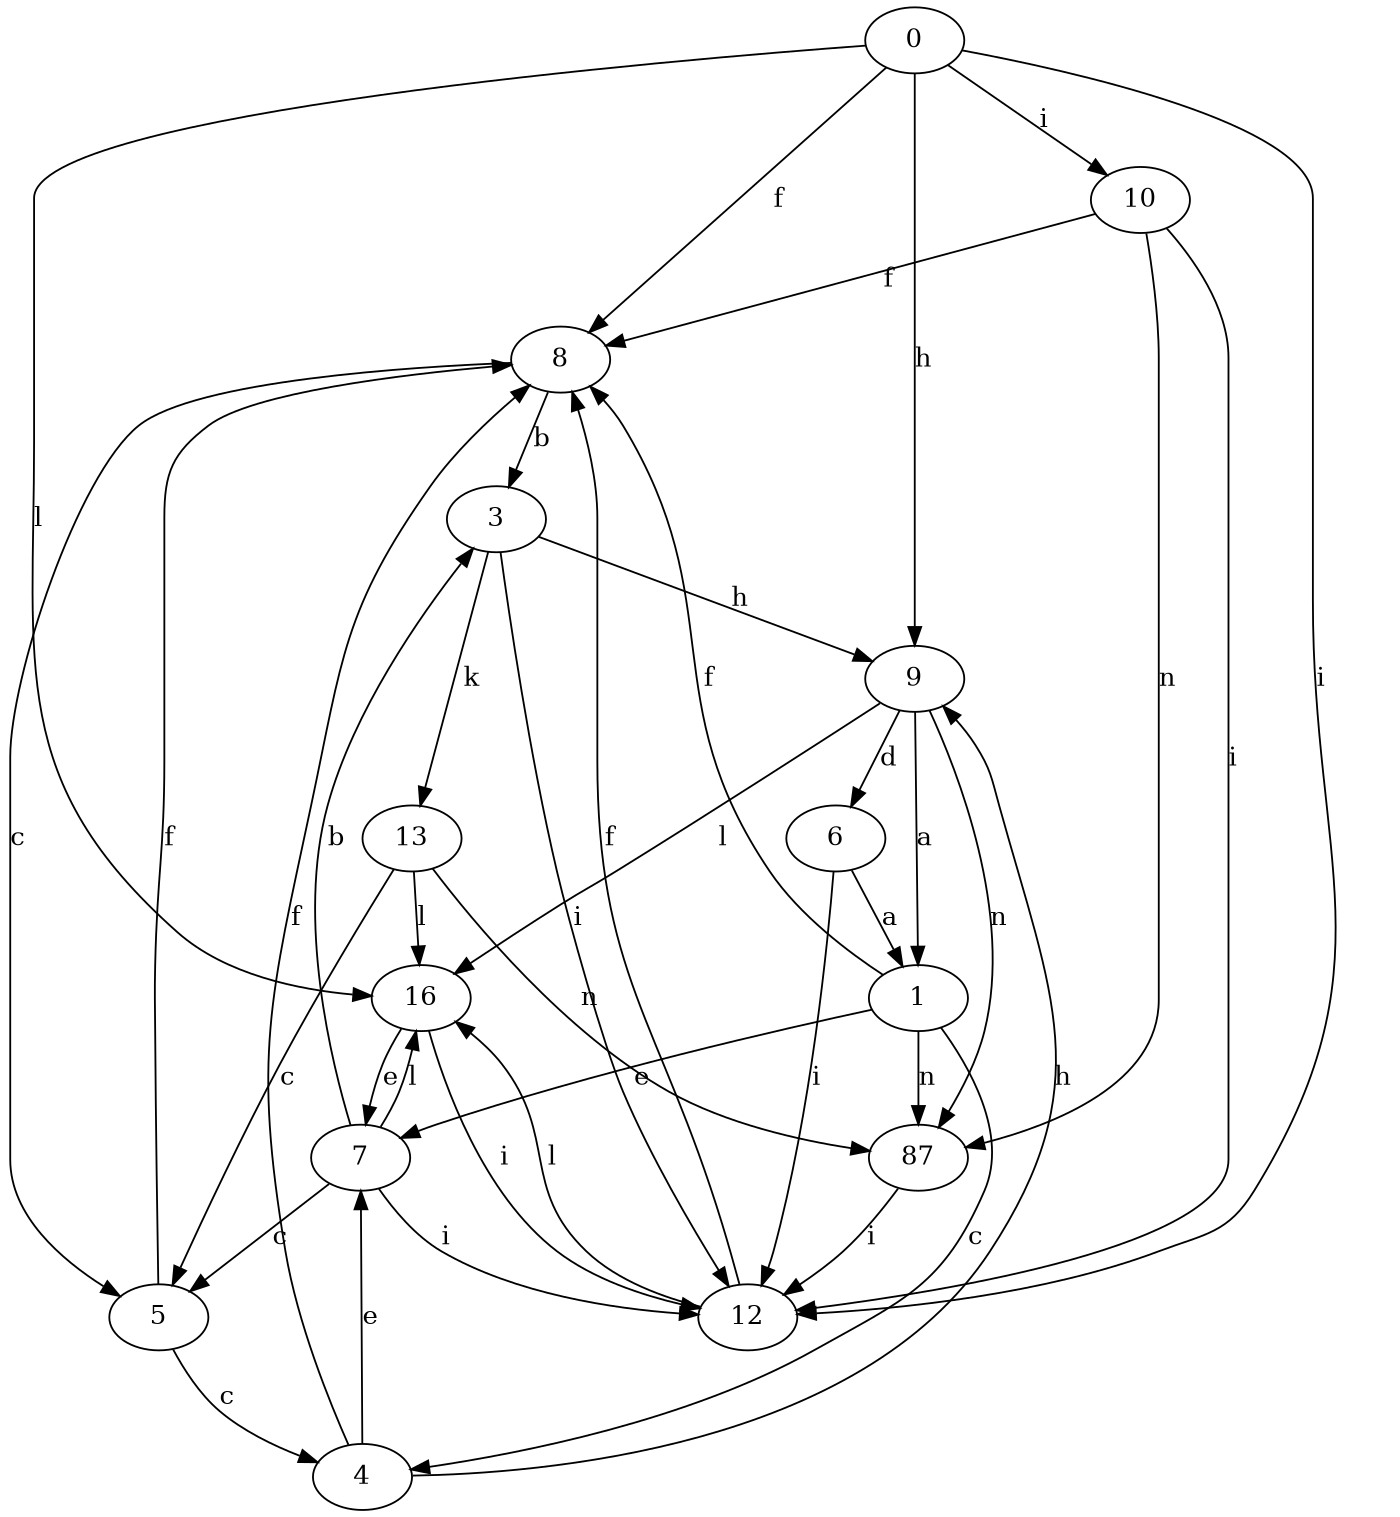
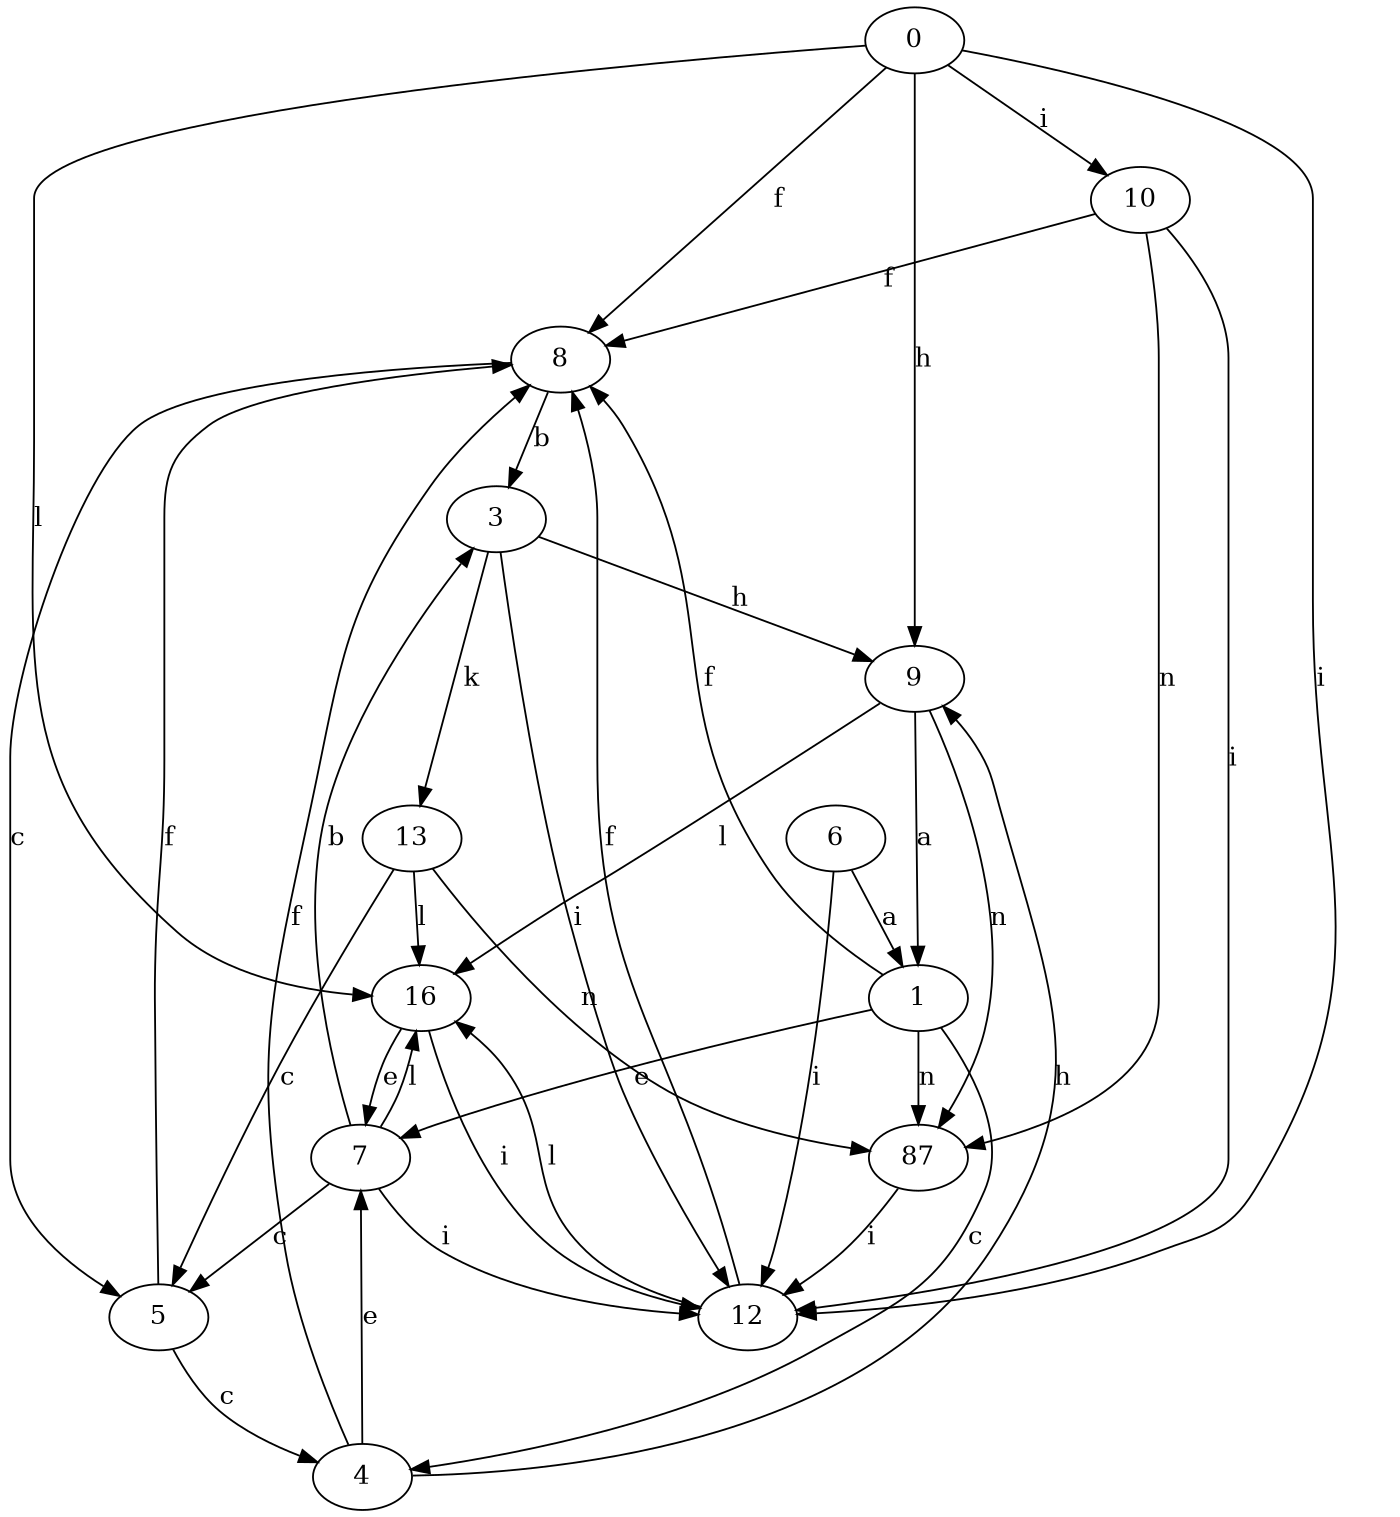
(880, 750) -> none
